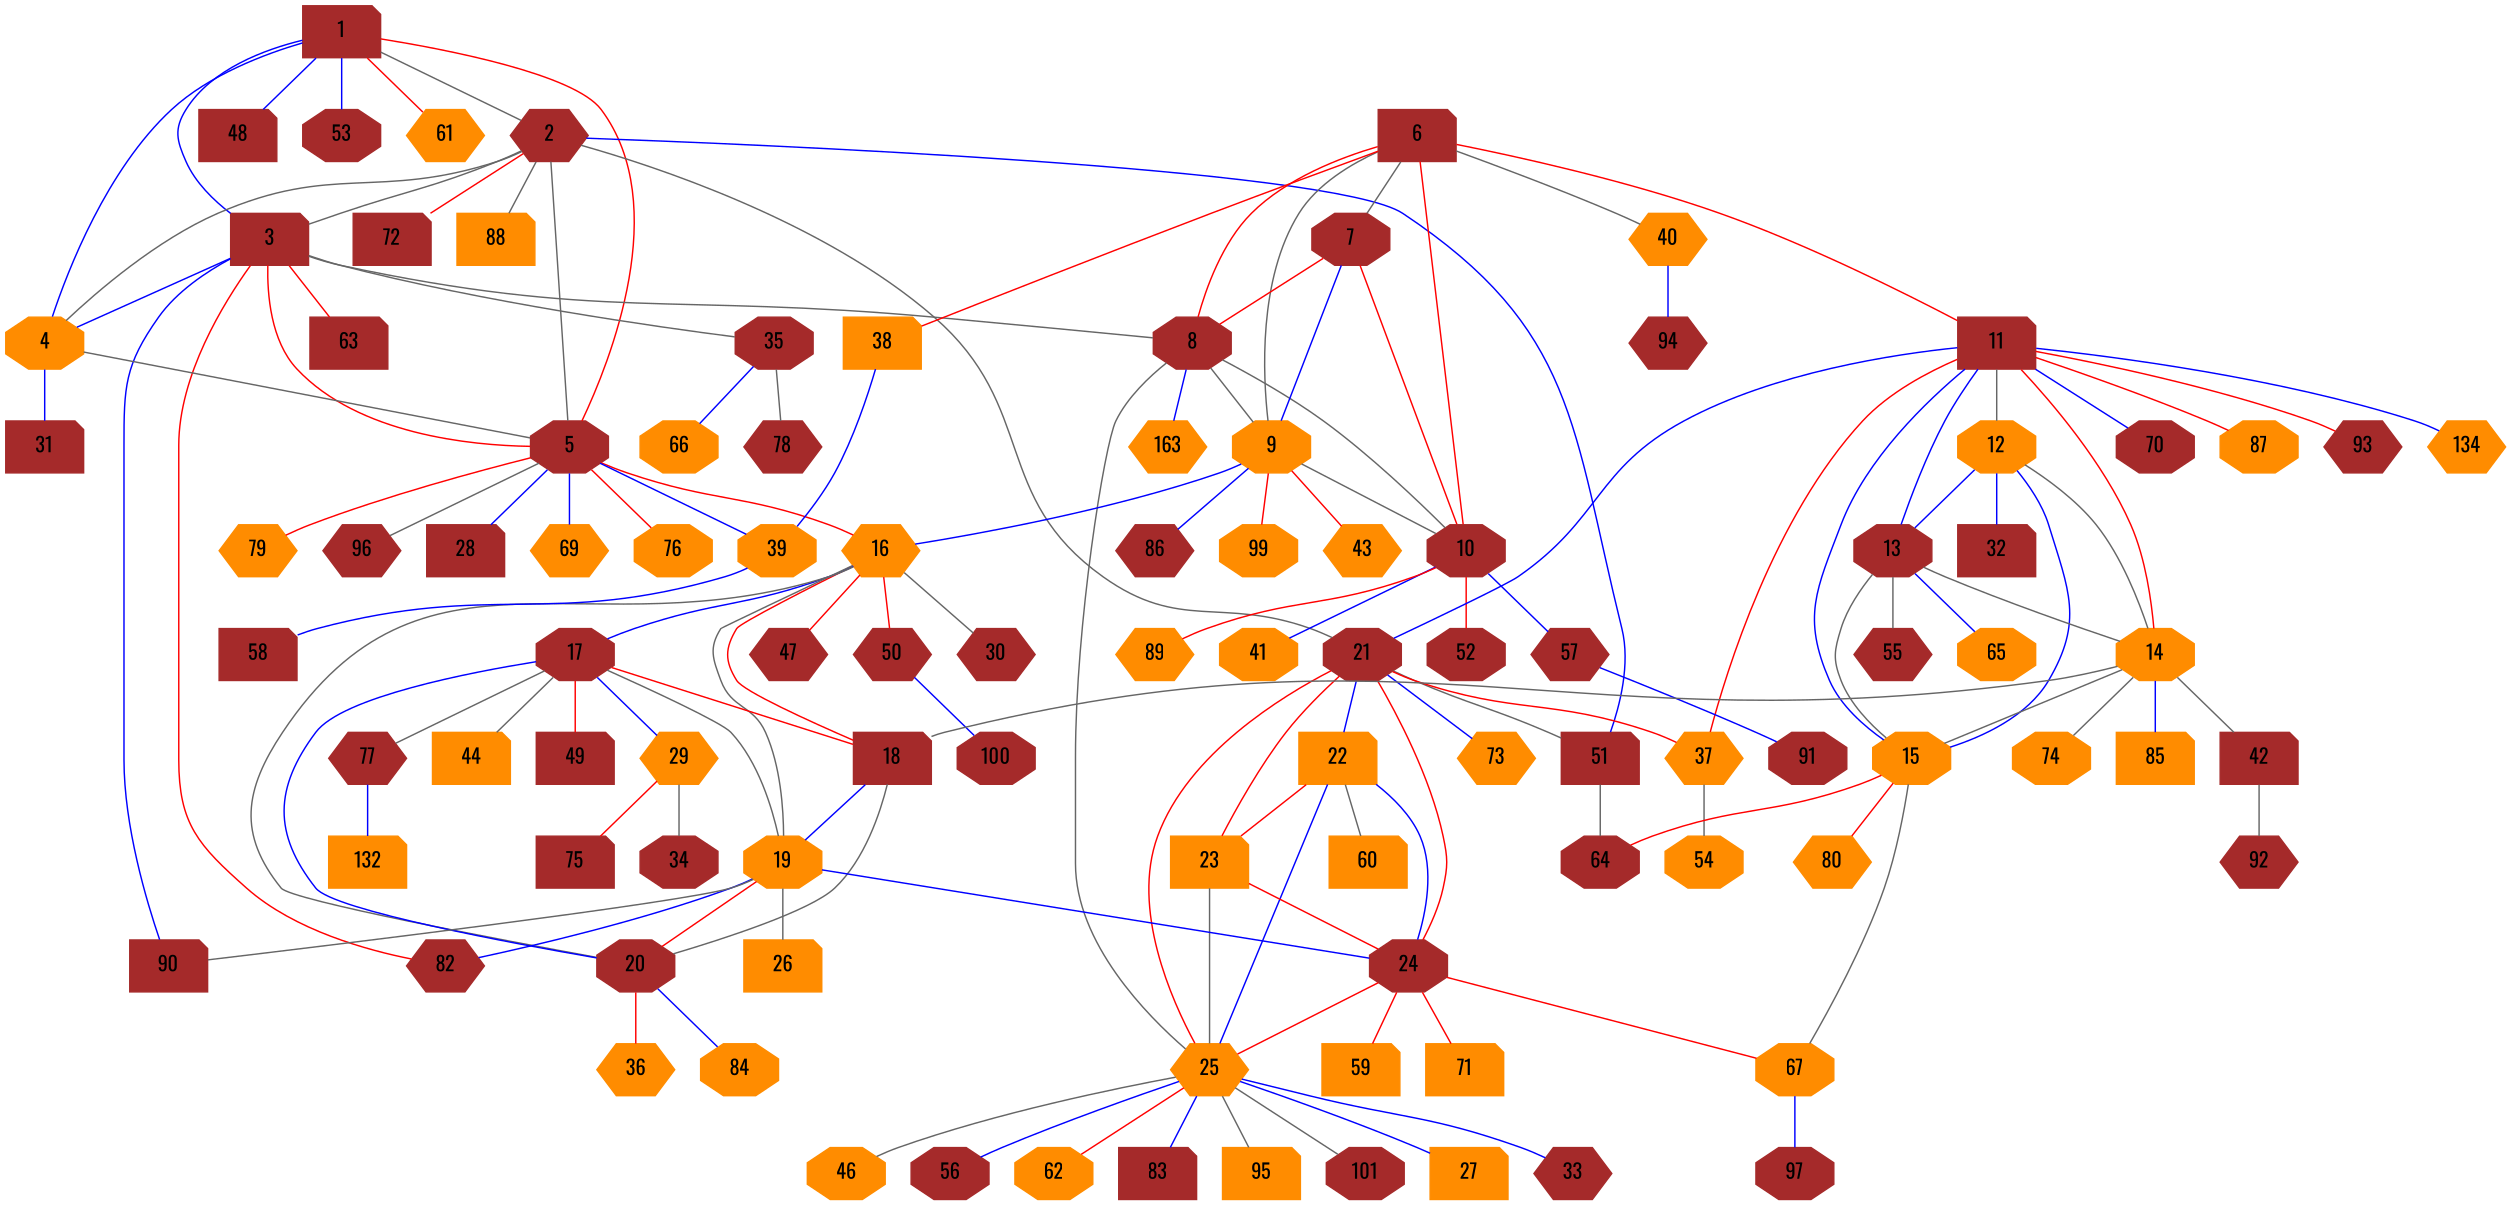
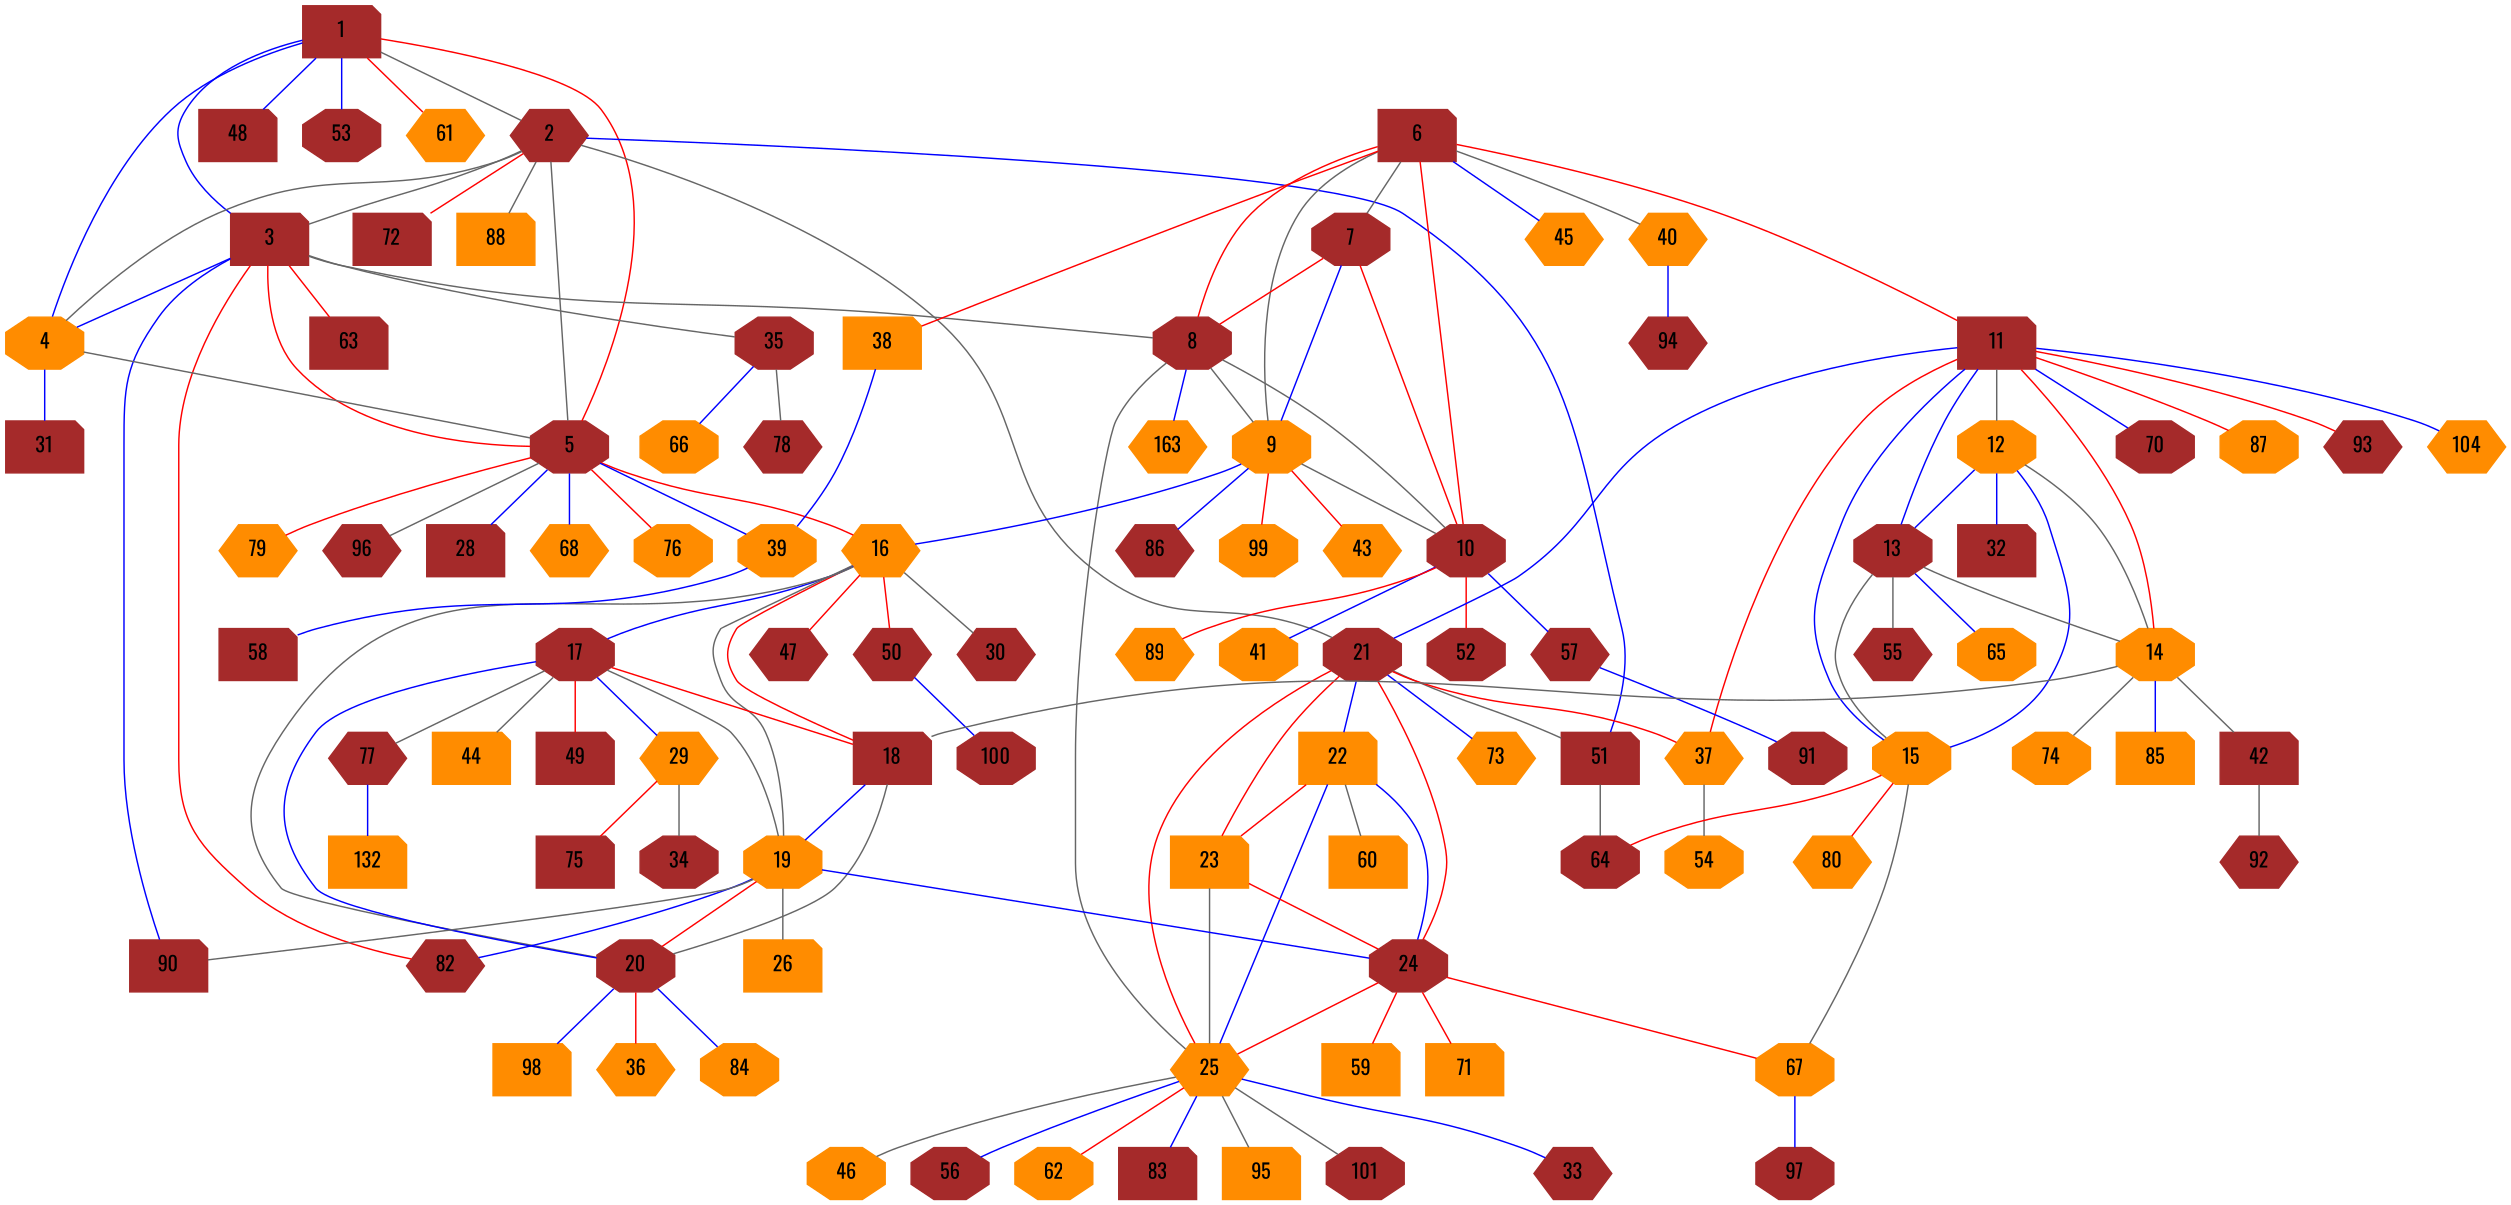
none -> (1564, 239)
(2467, 447) -> (2467, 447)
(569, 551) -> (569, 551)
(2047, 701) -> none
none -> (532, 1070)
(1469, 1174) -> none
